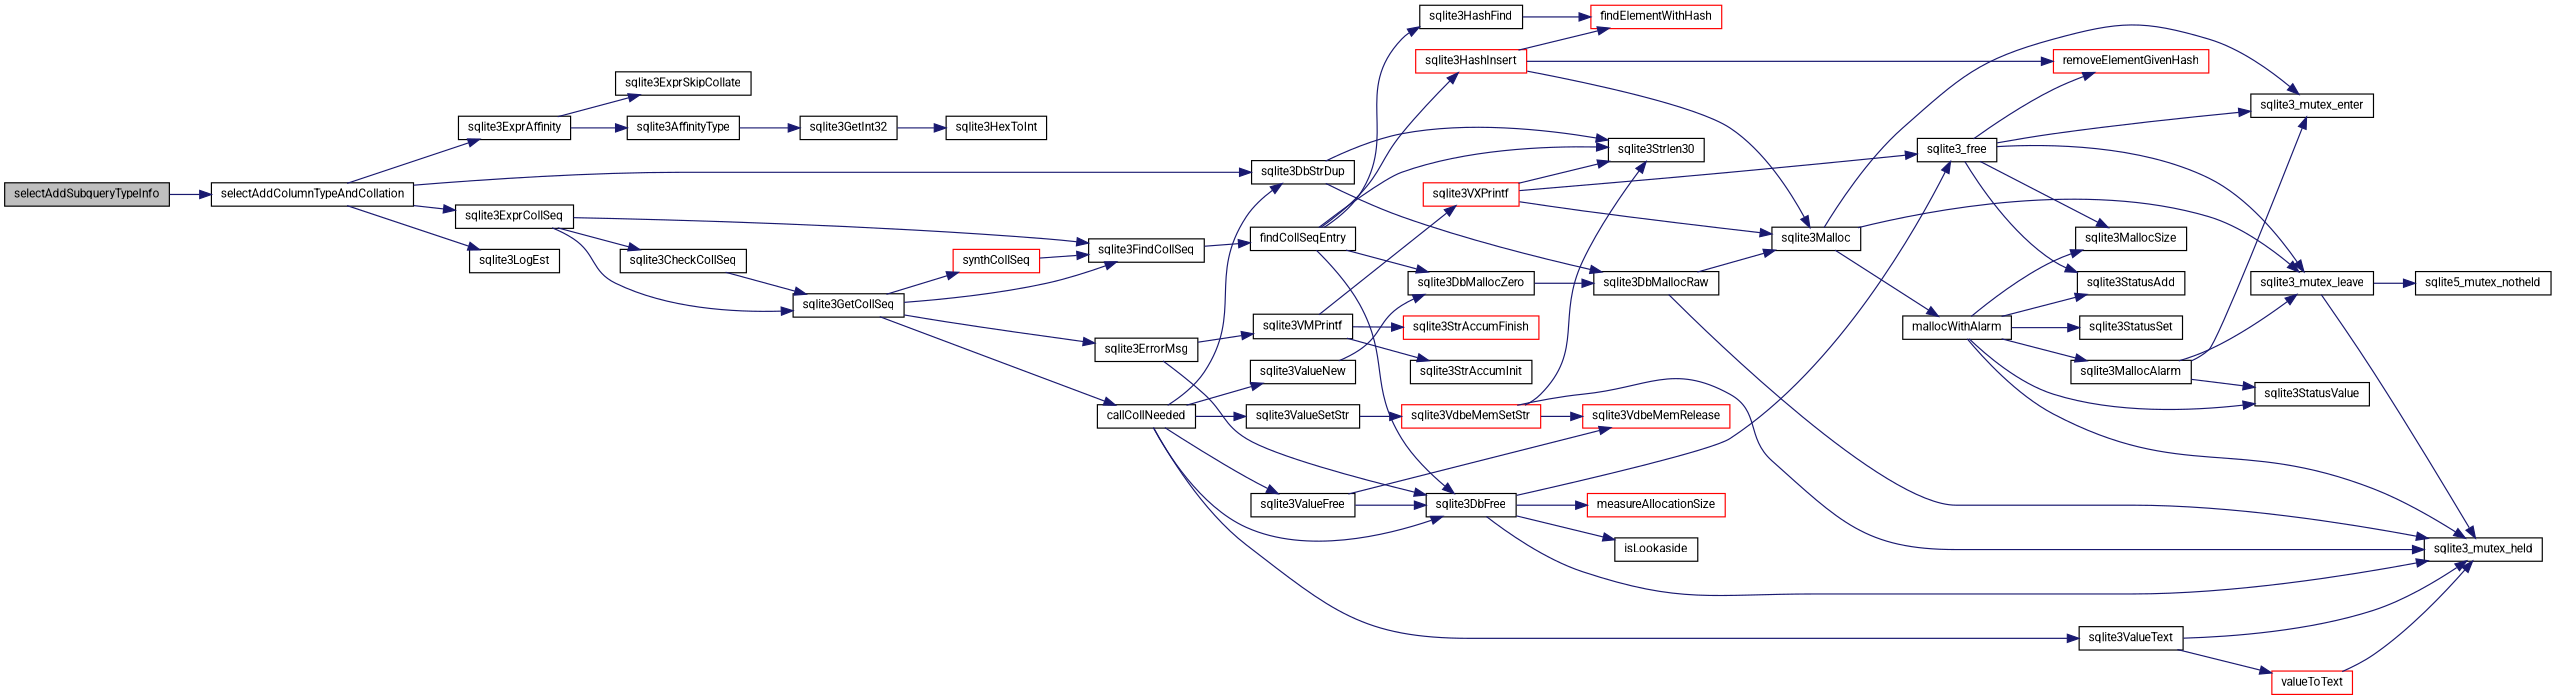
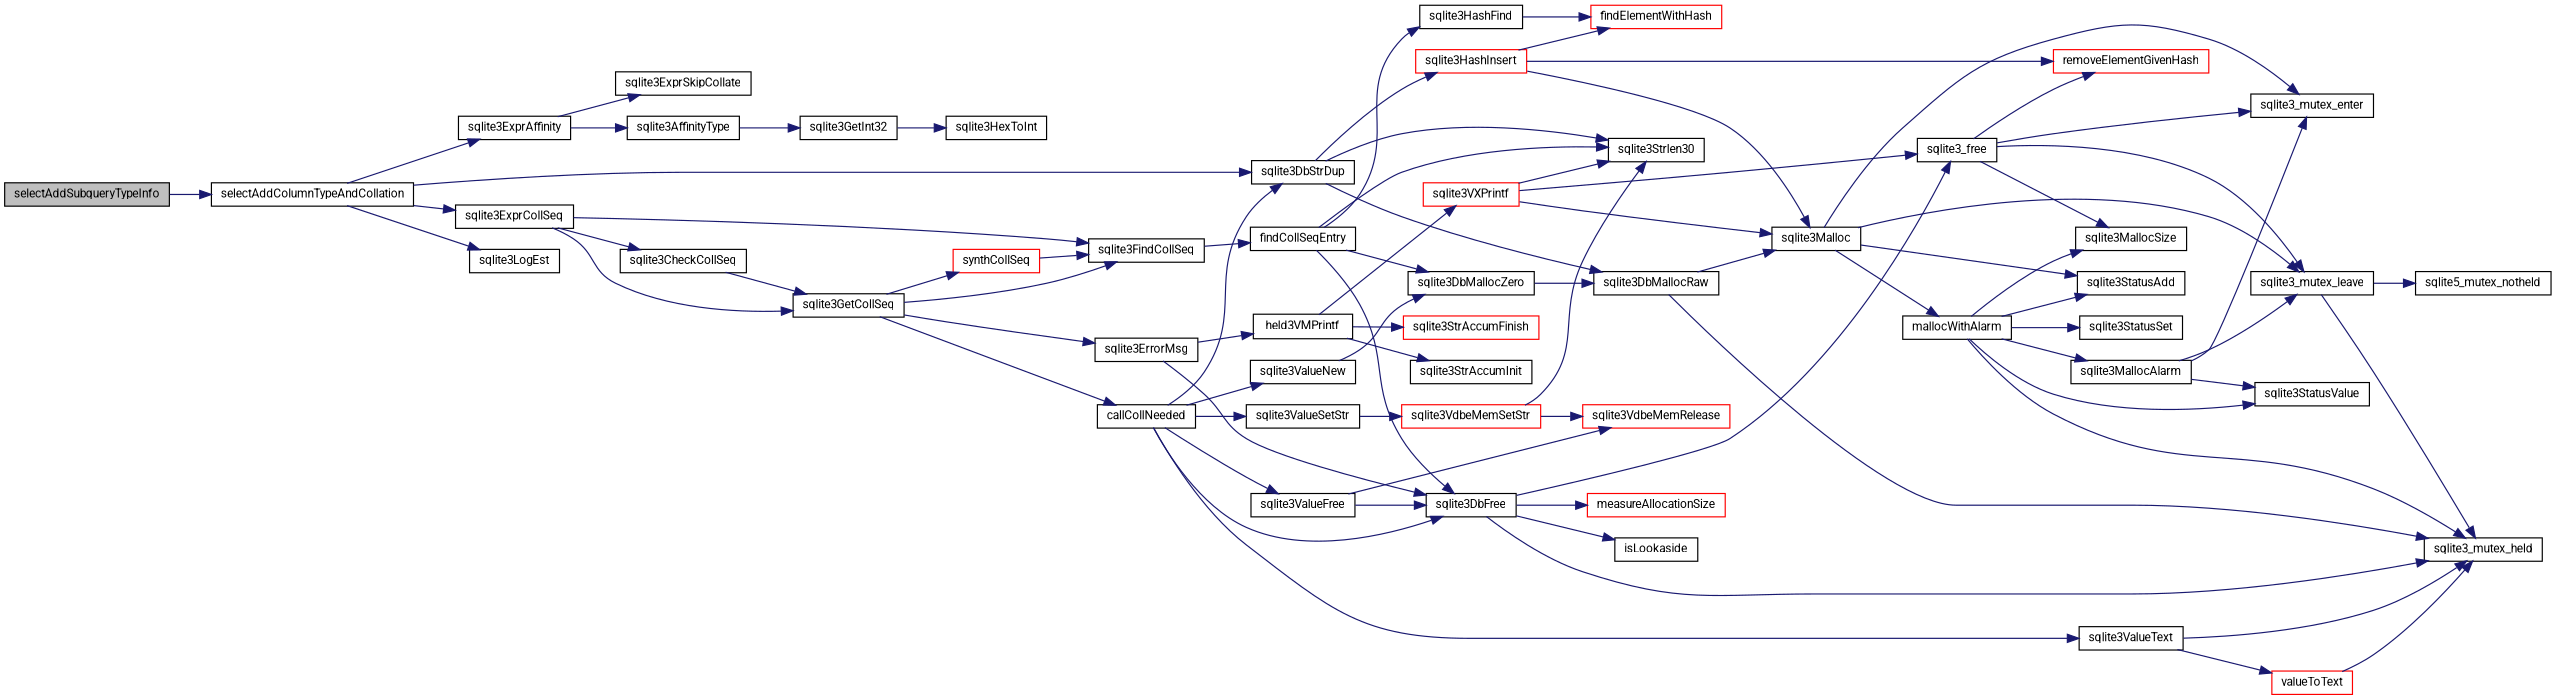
(1386, 156) -> (1367, 114)
(2009, 221) -> (1963, 260)
(1303, 326) -> (1303, 326)
(1929, 548) -> none
